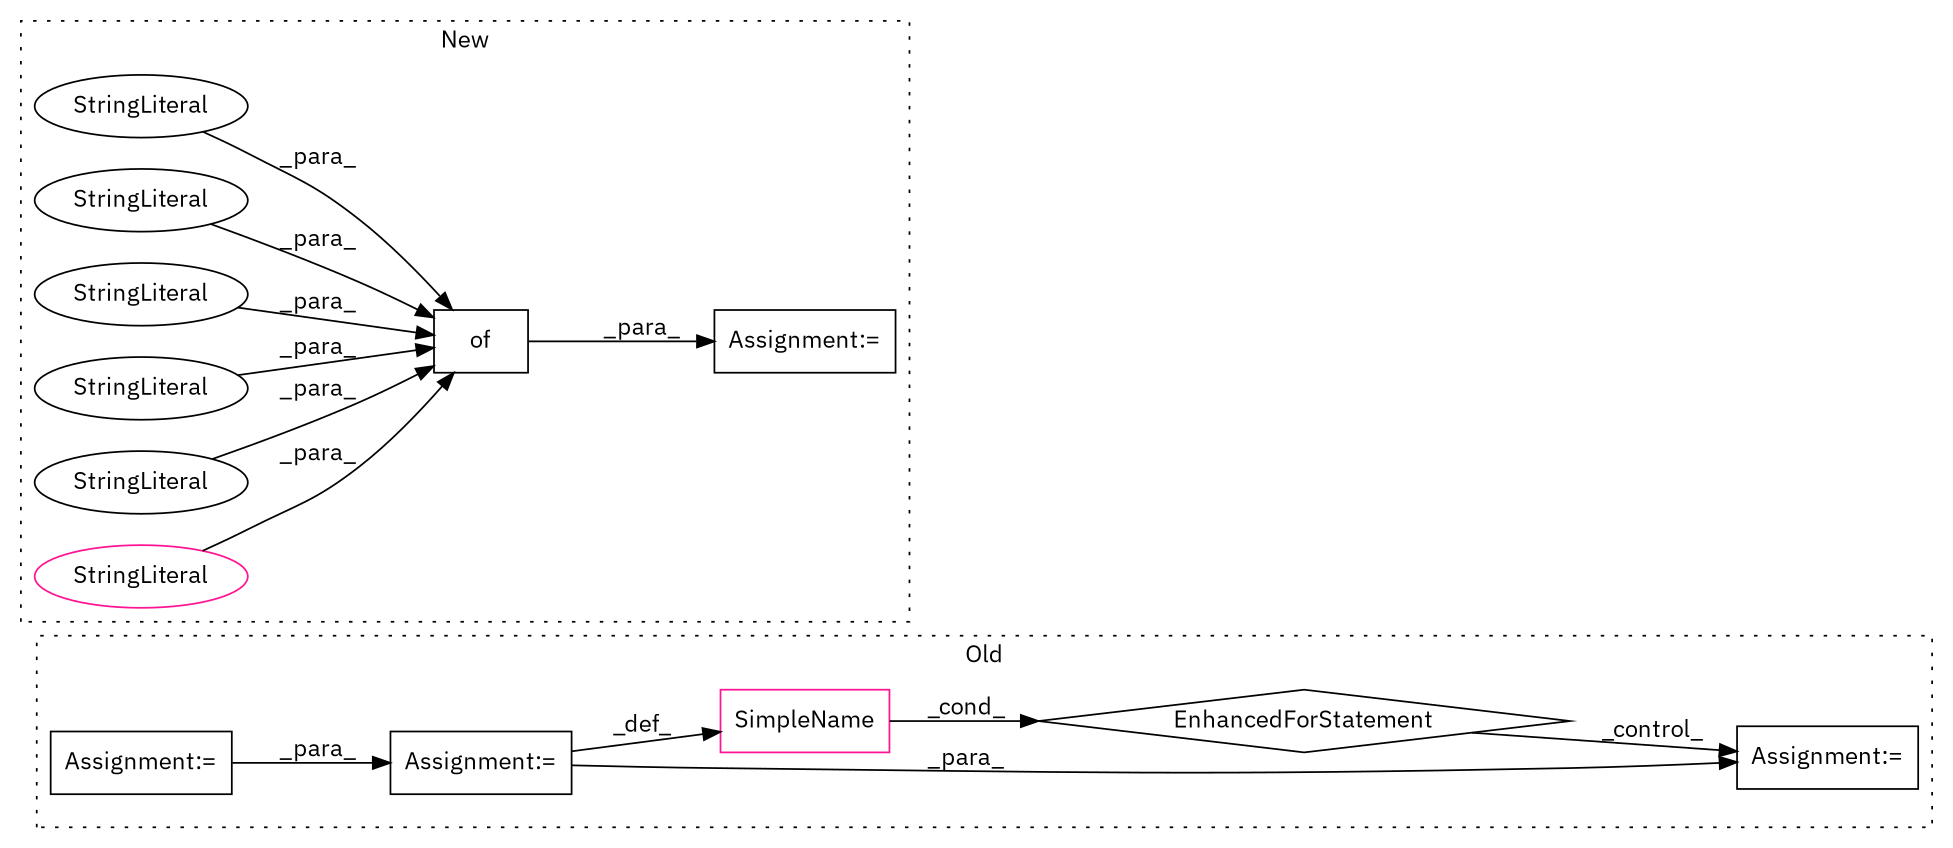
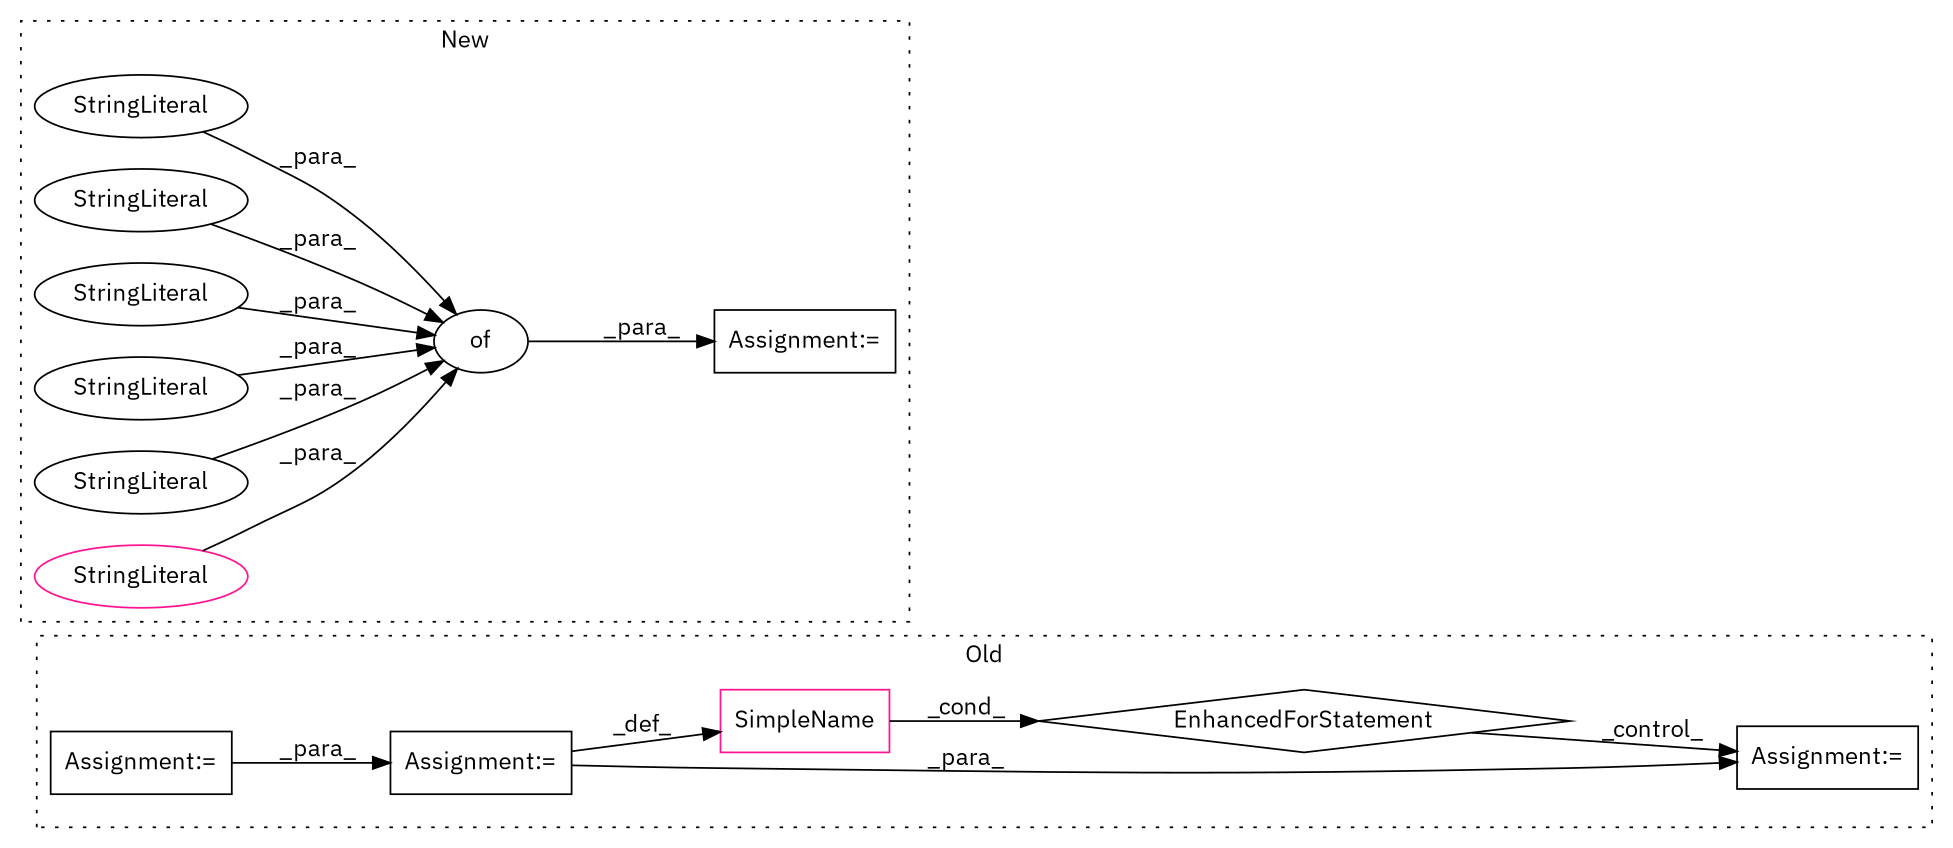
(481, 341) -> (481, 341)
